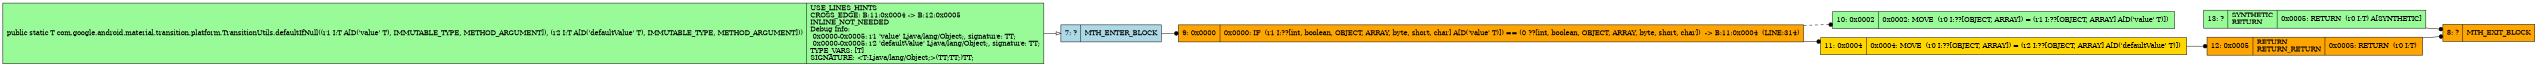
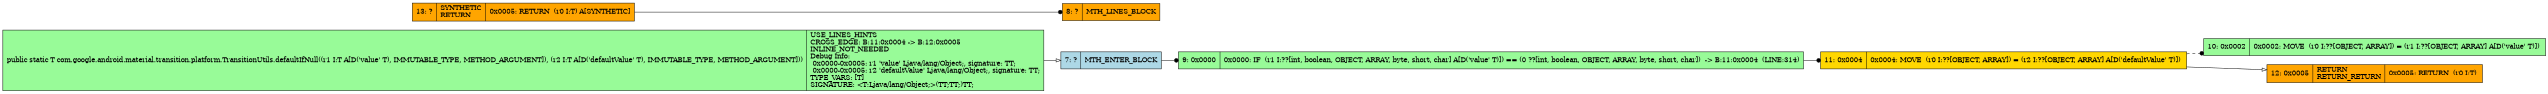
(2315, 19) -> (523, 12)
(1816, 25) -> (2193, 54)
(1491, 33) -> (1491, 60)
(2499, 33) -> (1121, 12)
(2431, 37) -> none
(2195, 46) -> (2224, 68)
